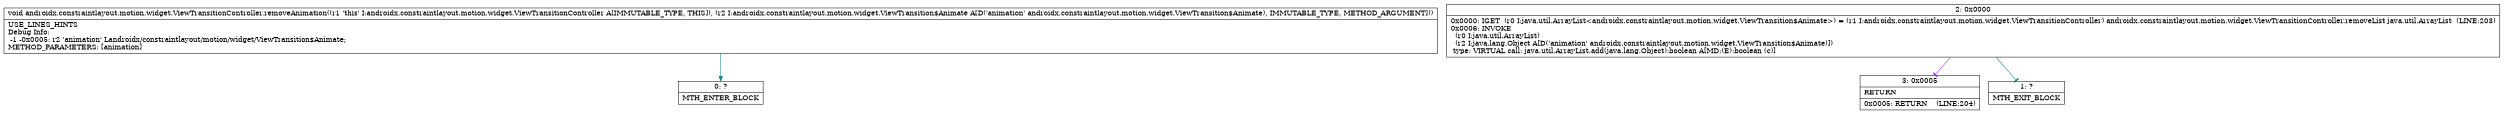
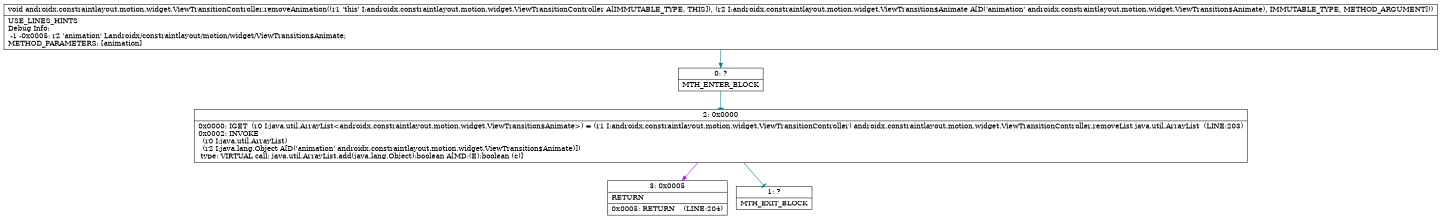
(1483, 29) -> (231, 134)
(1943, 65) -> (692, 170)
none -> (721, 99)
